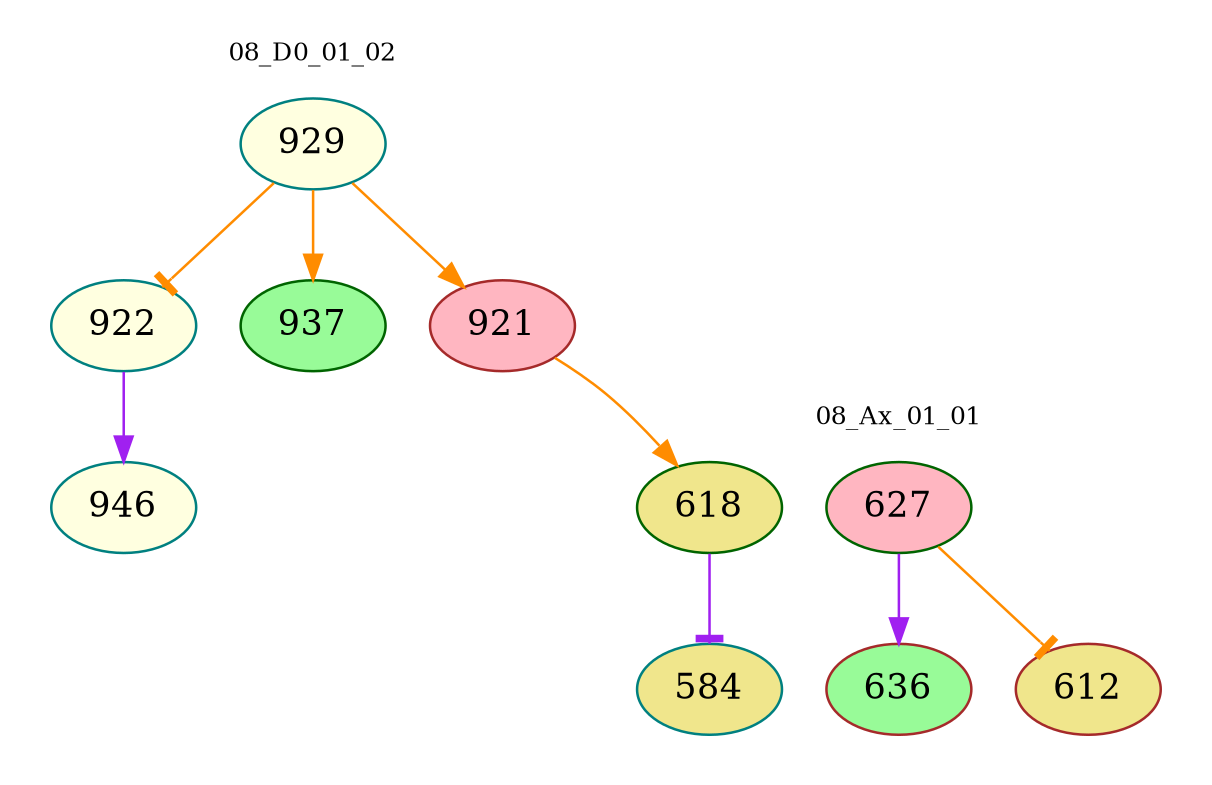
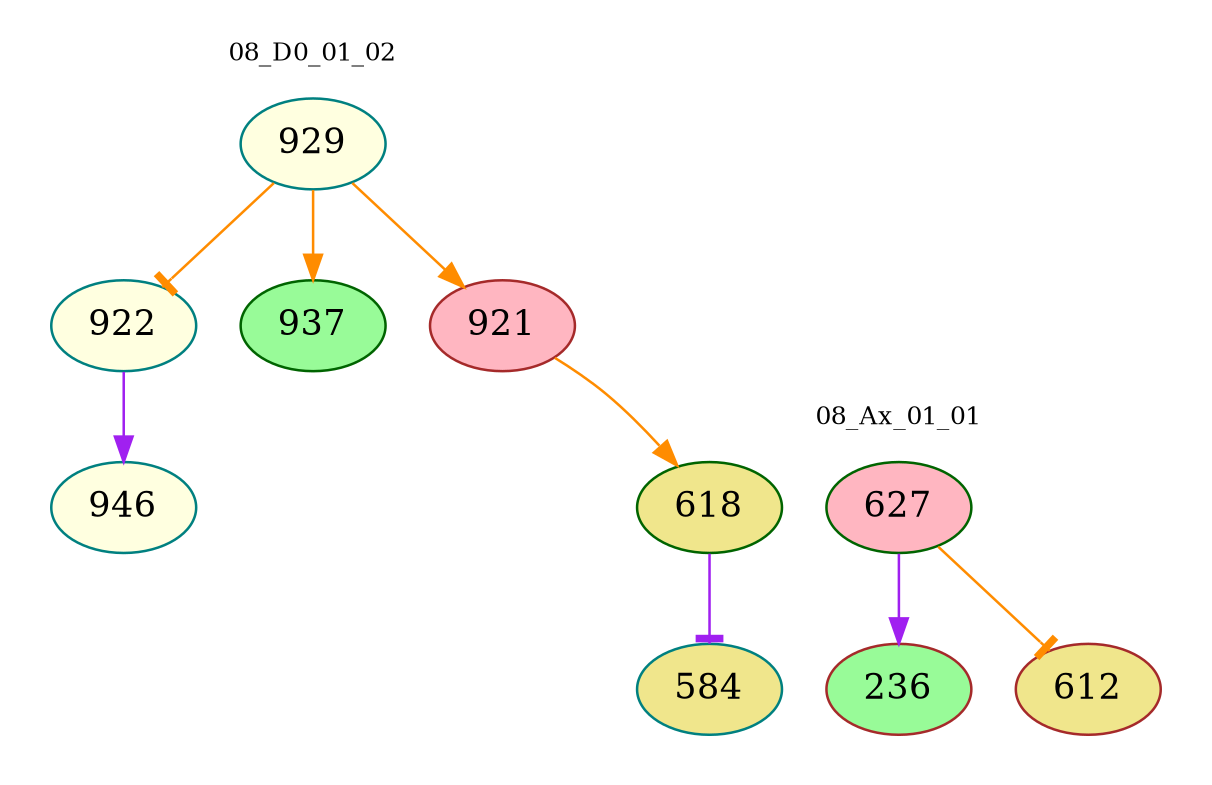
(899, 689) -> (899, 689)
